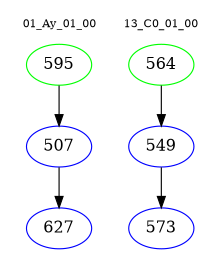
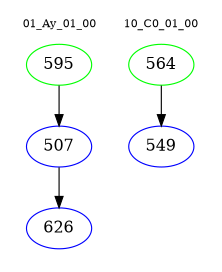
(161, 24) -> (161, 24)
(59, 228) -> (59, 228)
(161, 228) -> none
